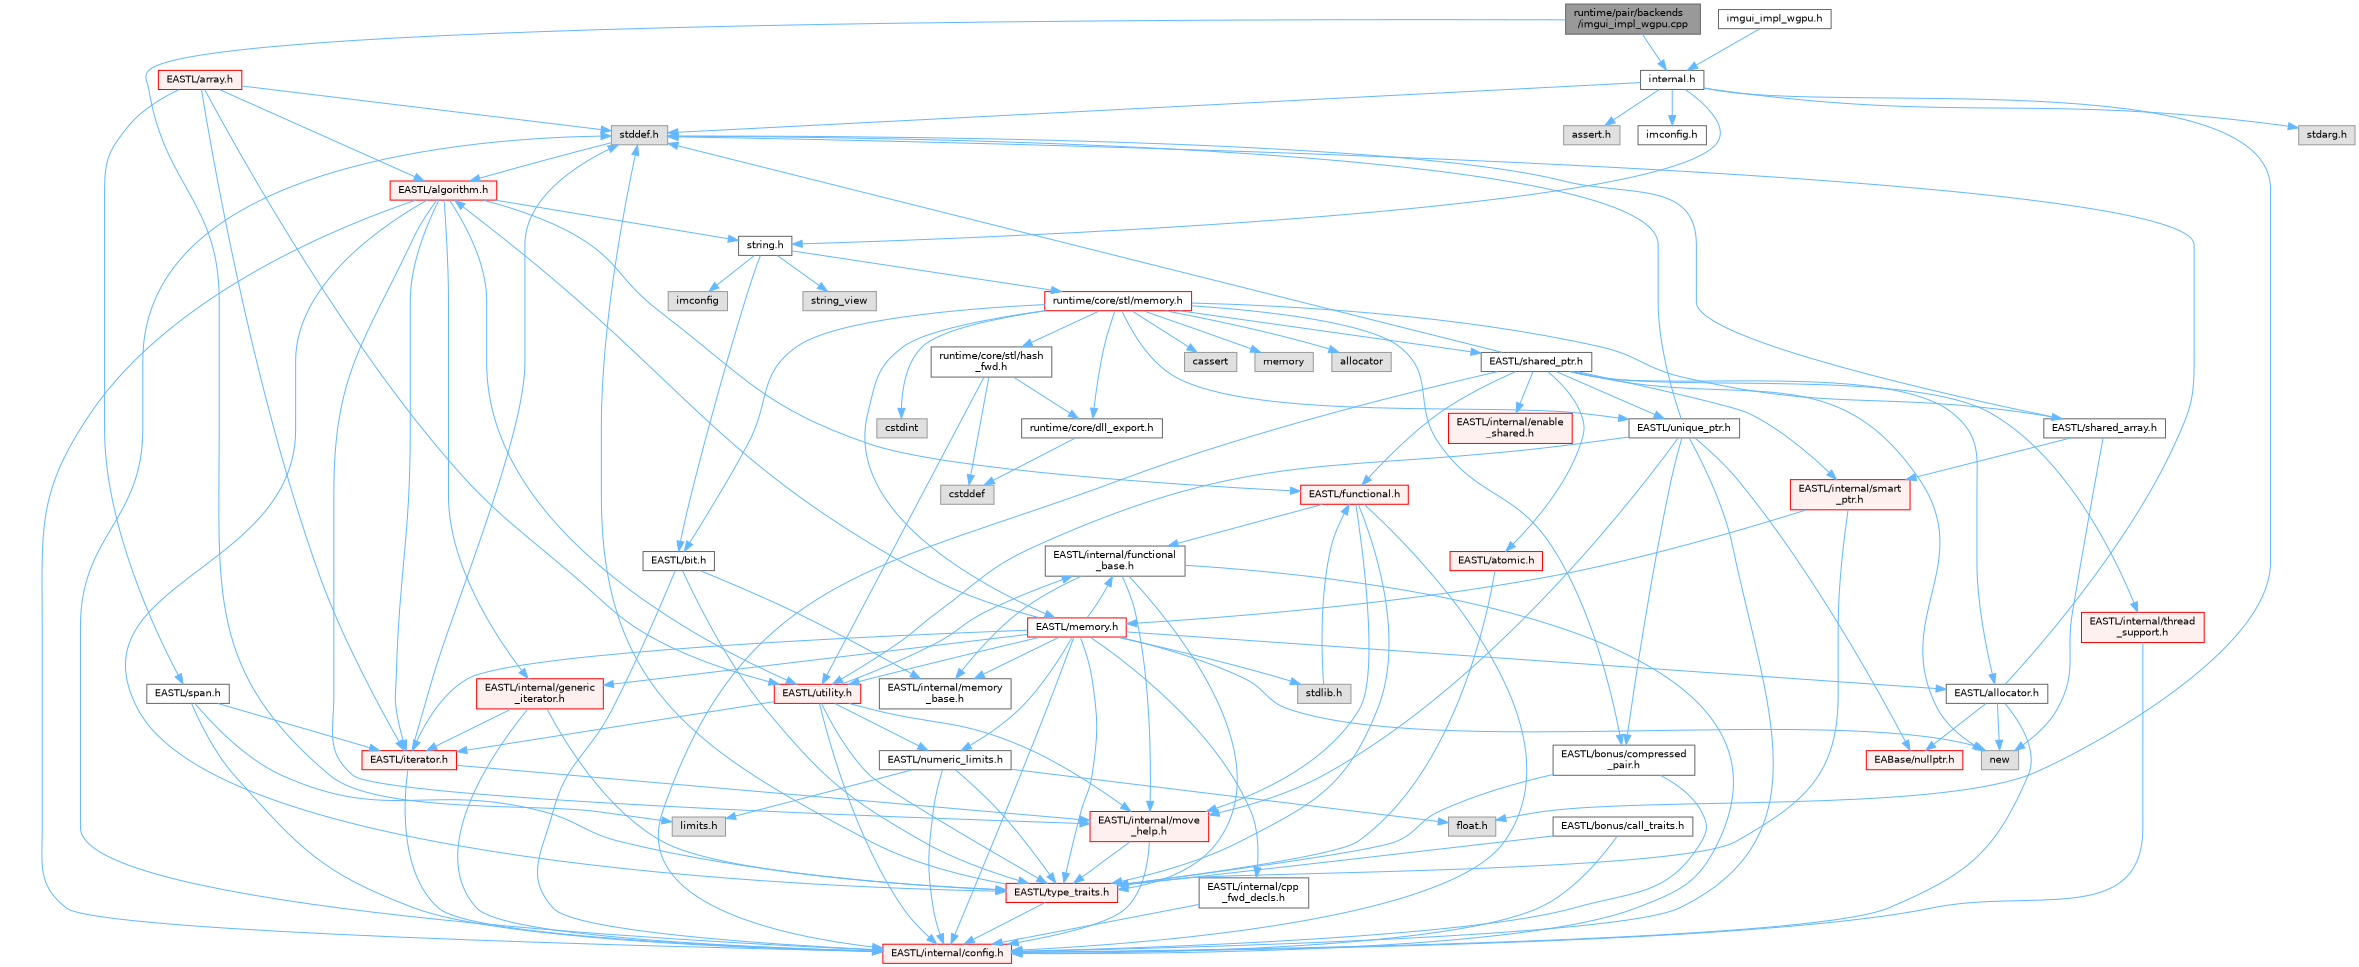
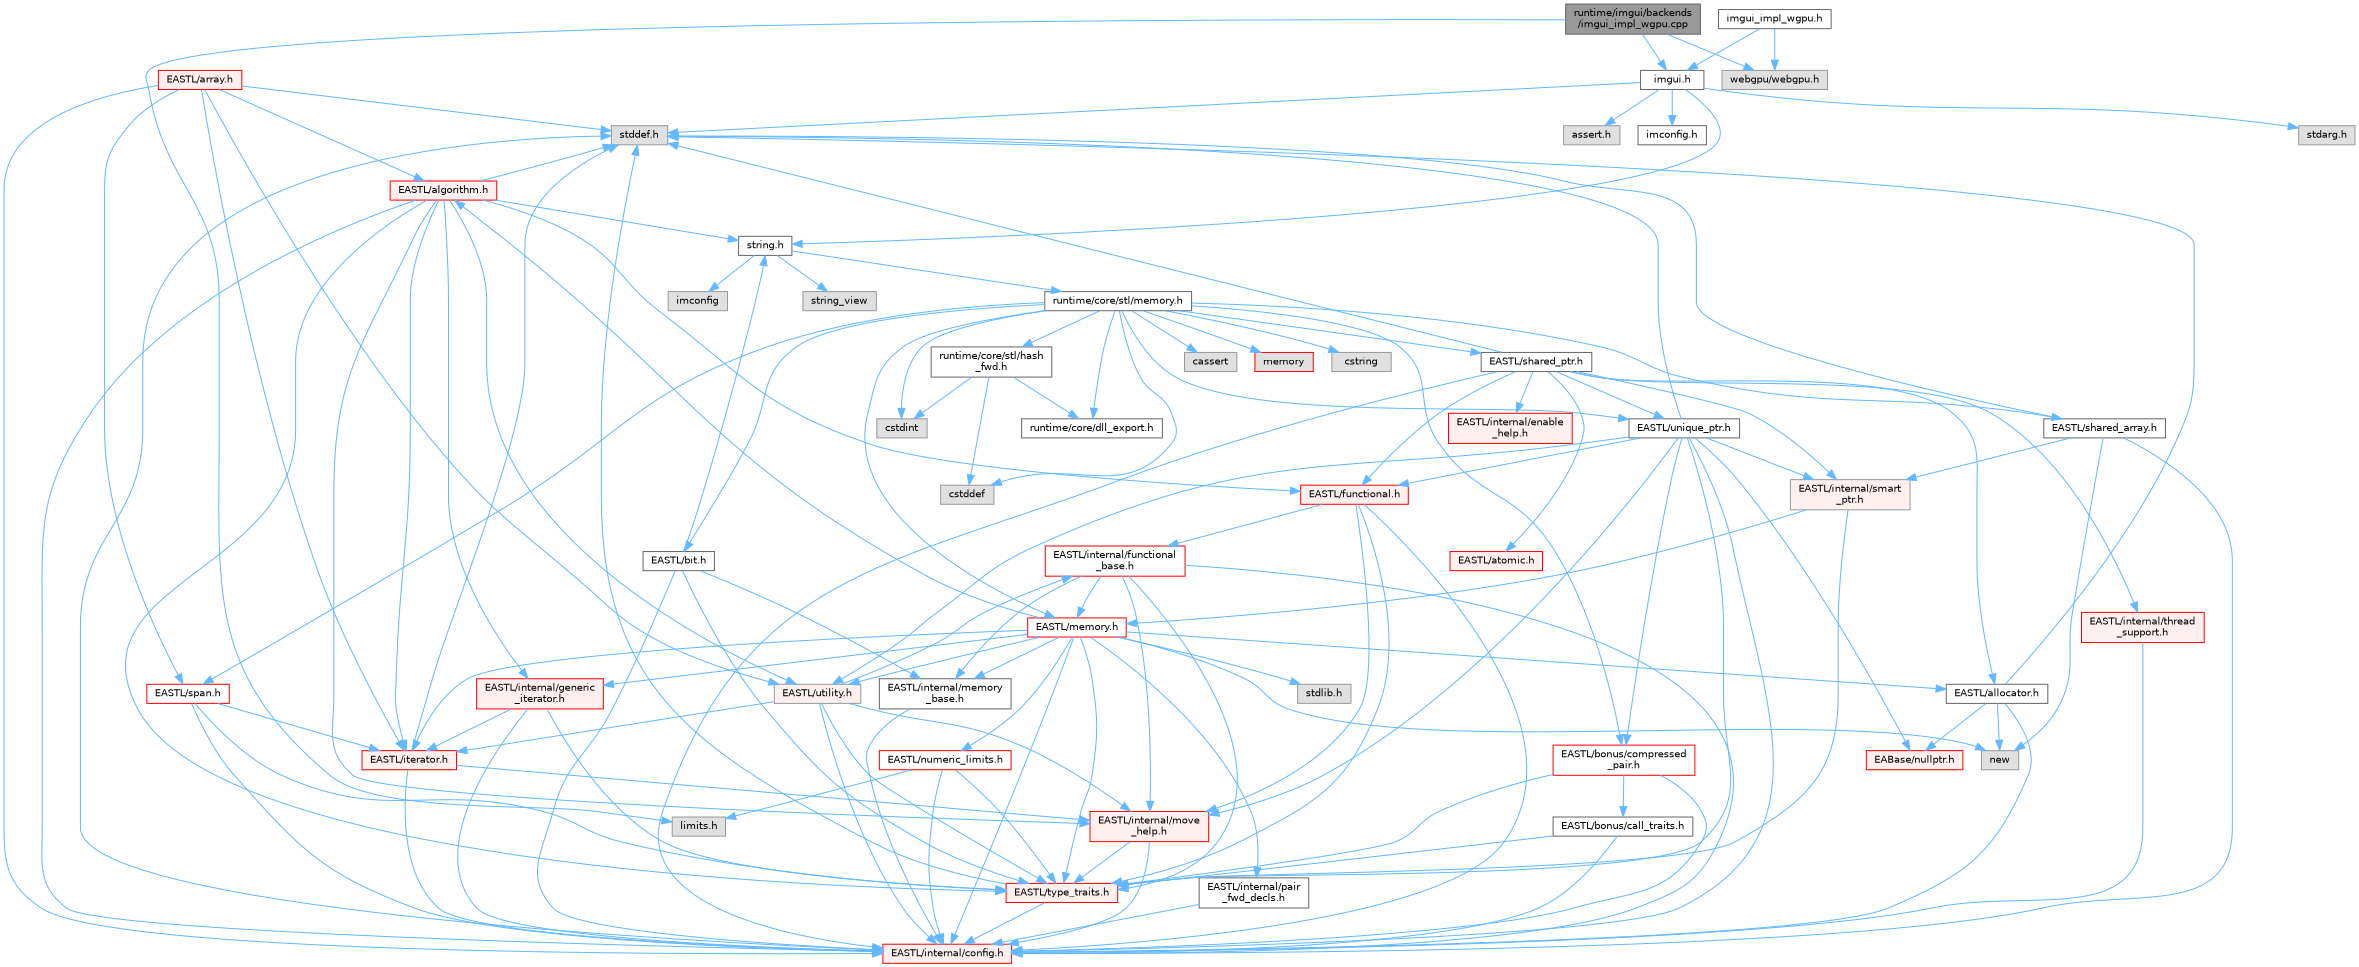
(1633, 19) -> (1633, 19)
(1672, 80) -> (1672, 80)
none -> (1775, 80)
(546, 160) -> (542, 165)
(1118, 301) -> (1118, 301)
(1284, 362) -> (1284, 362)
(1362, 362) -> (1362, 362)
(717, 397) -> (727, 410)
(1510, 428) -> (1510, 428)
none -> (608, 435)
(1891, 445) -> none
none -> (1755, 457)
(1034, 459) -> (1160, 455)
(1850, 495) -> (1850, 495)
(902, 533) -> (947, 395)
(1115, 561) -> (1115, 561)
(1324, 597) -> (1524, 461)
(1098, 602) -> (1091, 592)
(188, 694) -> (188, 694)
(818, 694) -> (818, 694)
(877, 725) -> none
(945, 760) -> (945, 760)
(1624, 760) -> (1624, 760)
none -> (1623, 791)
(1396, 806) -> (1714, 827)
(1472, 827) -> none
none -> (886, 830)
none -> (9, 872)
(1254, 893) -> (1254, 893)
none -> (1867, 930)
